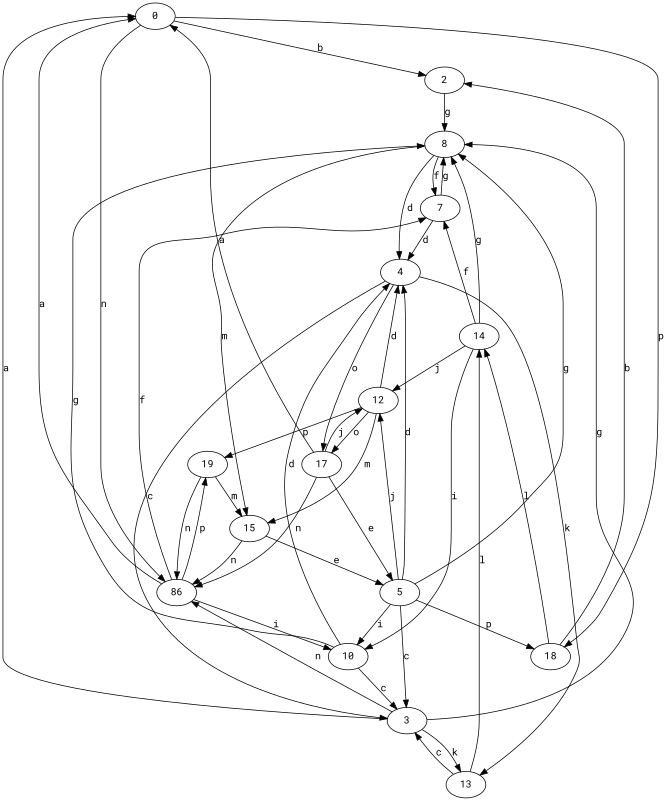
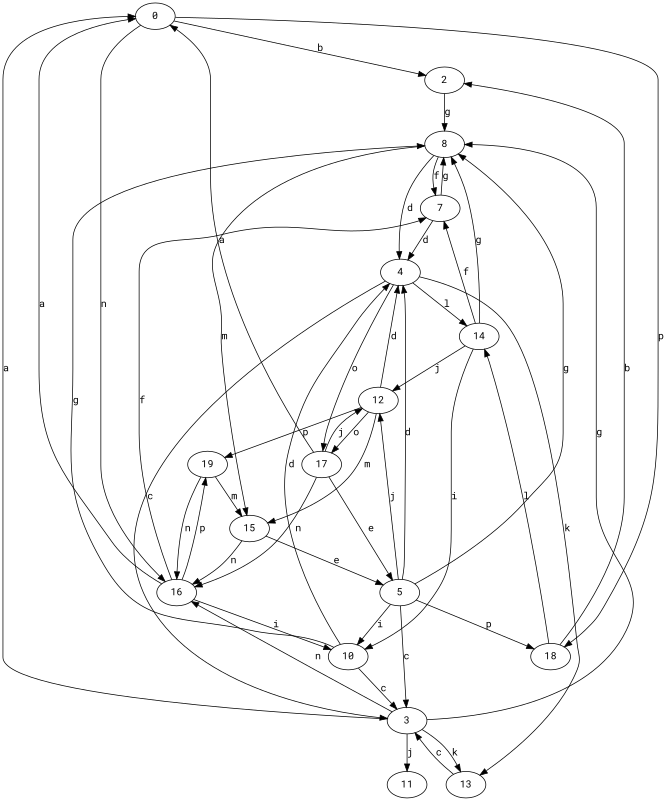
(479, 565) -> (437, 302)
(177, 593) -> (177, 593)
none -> (407, 785)
